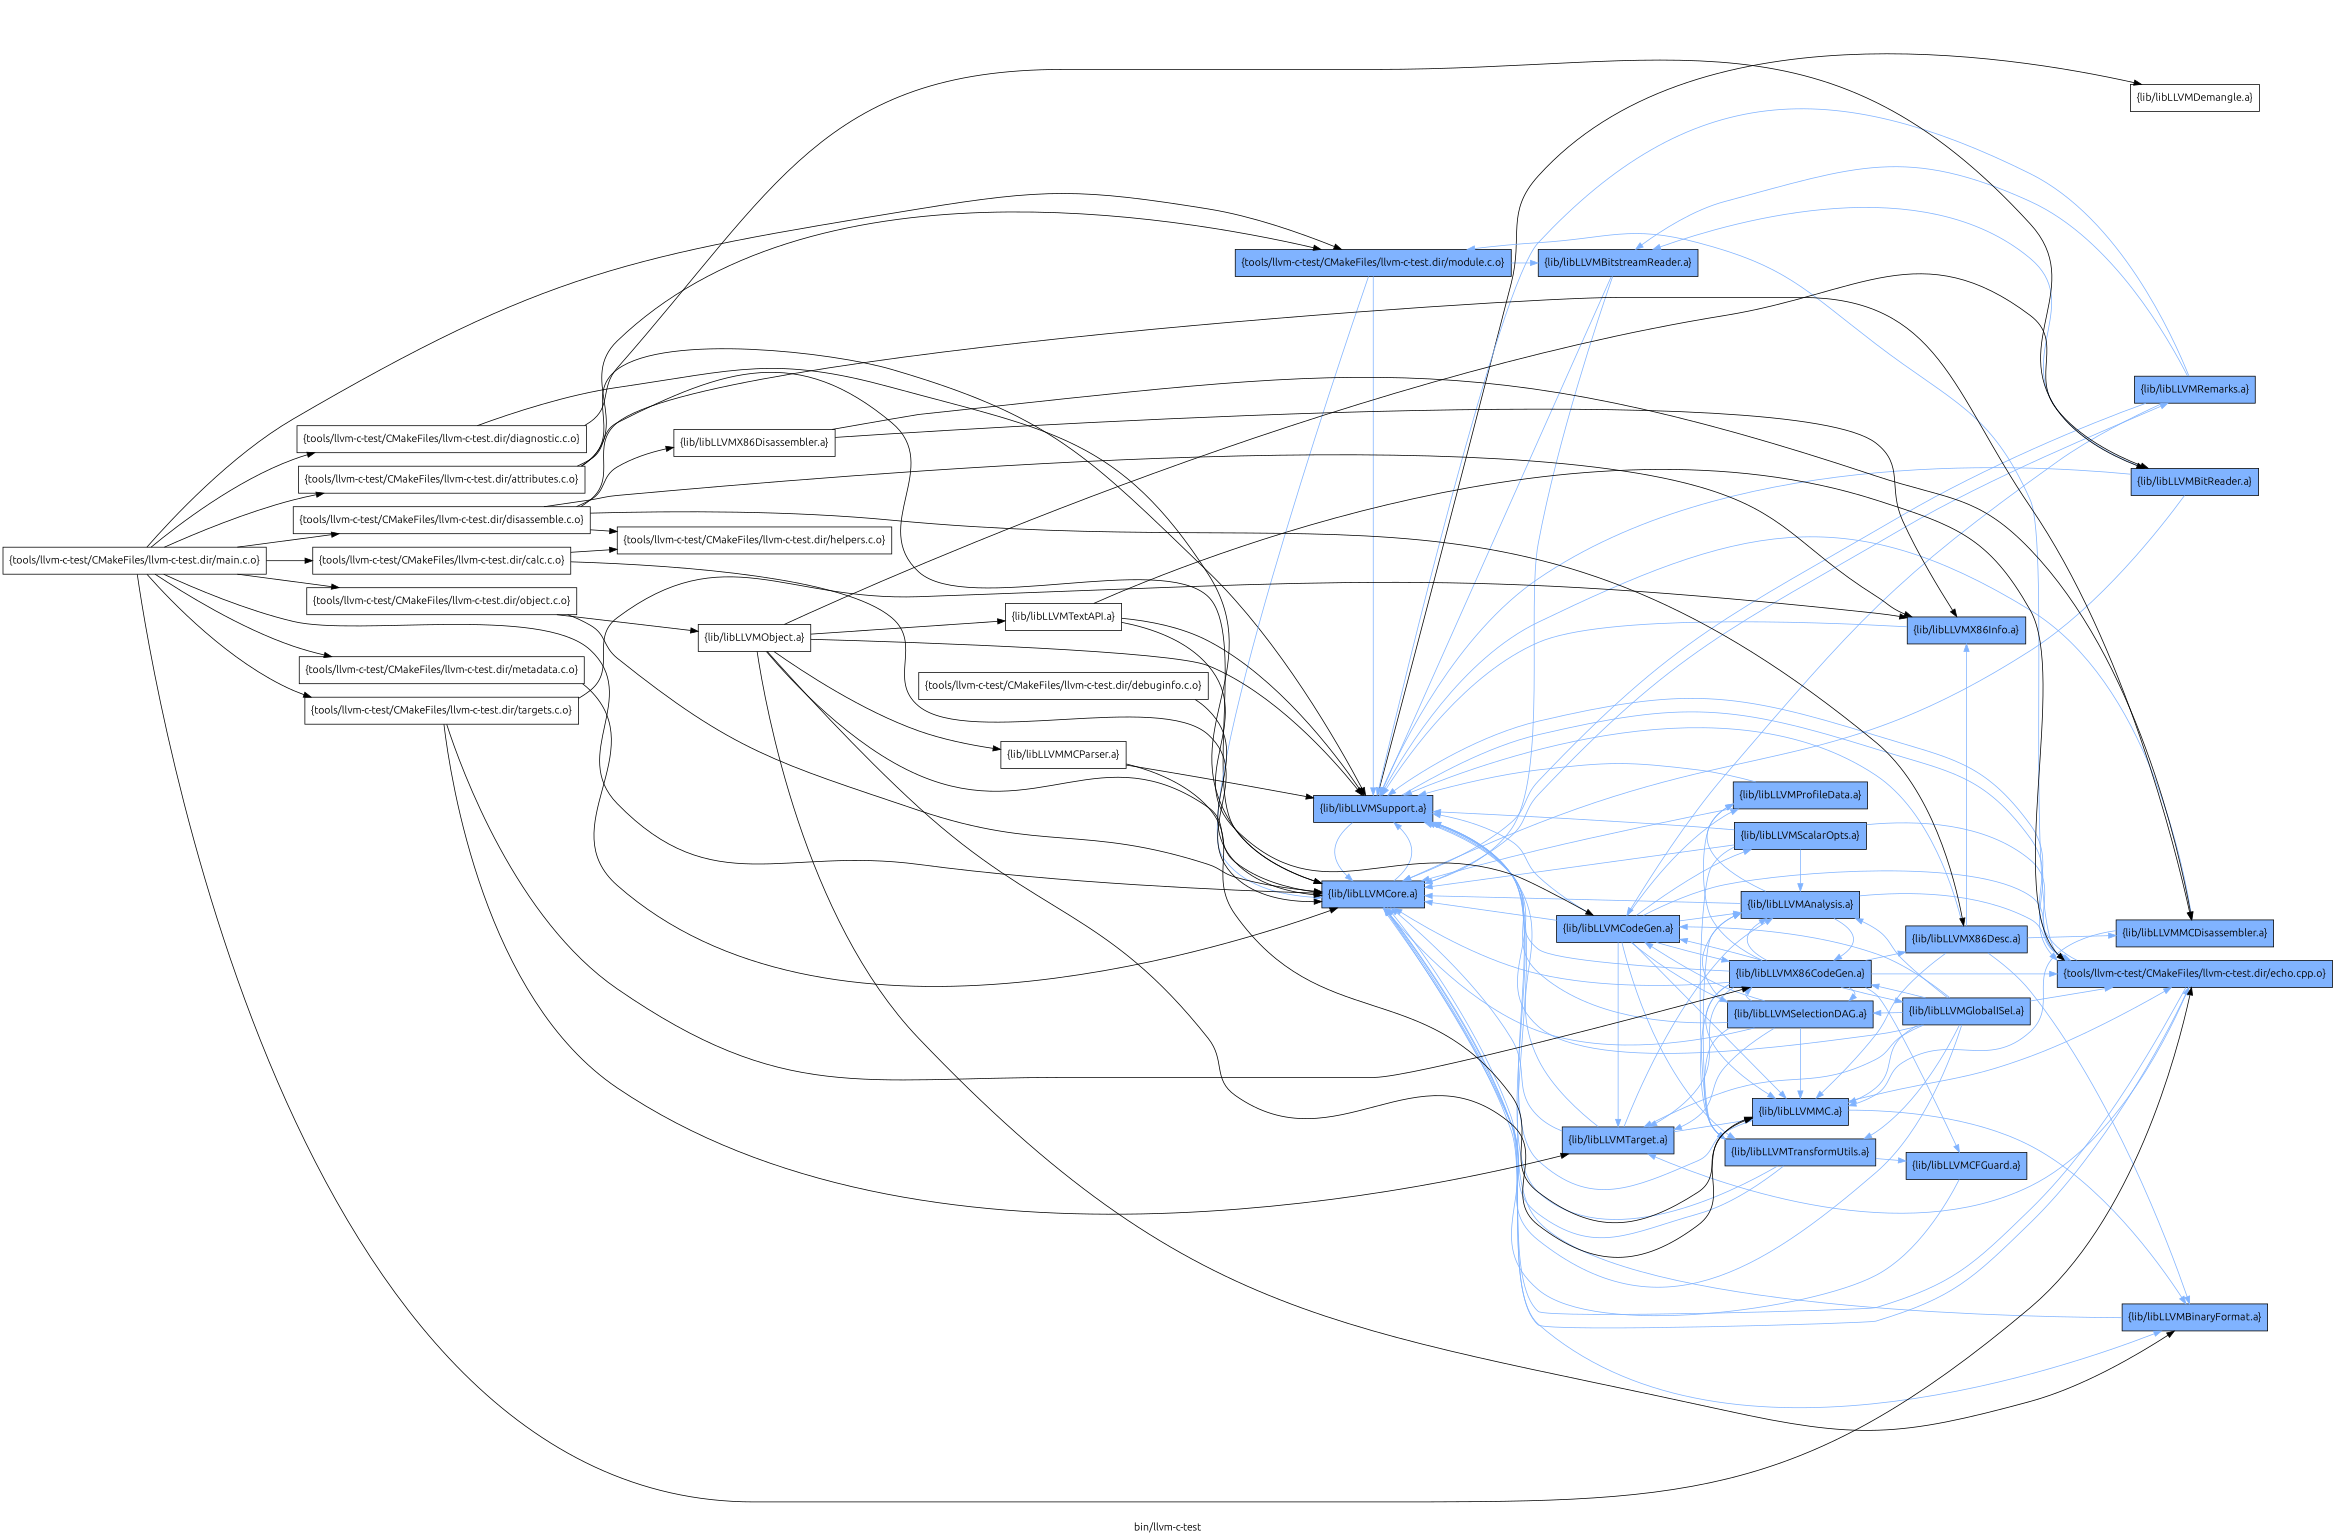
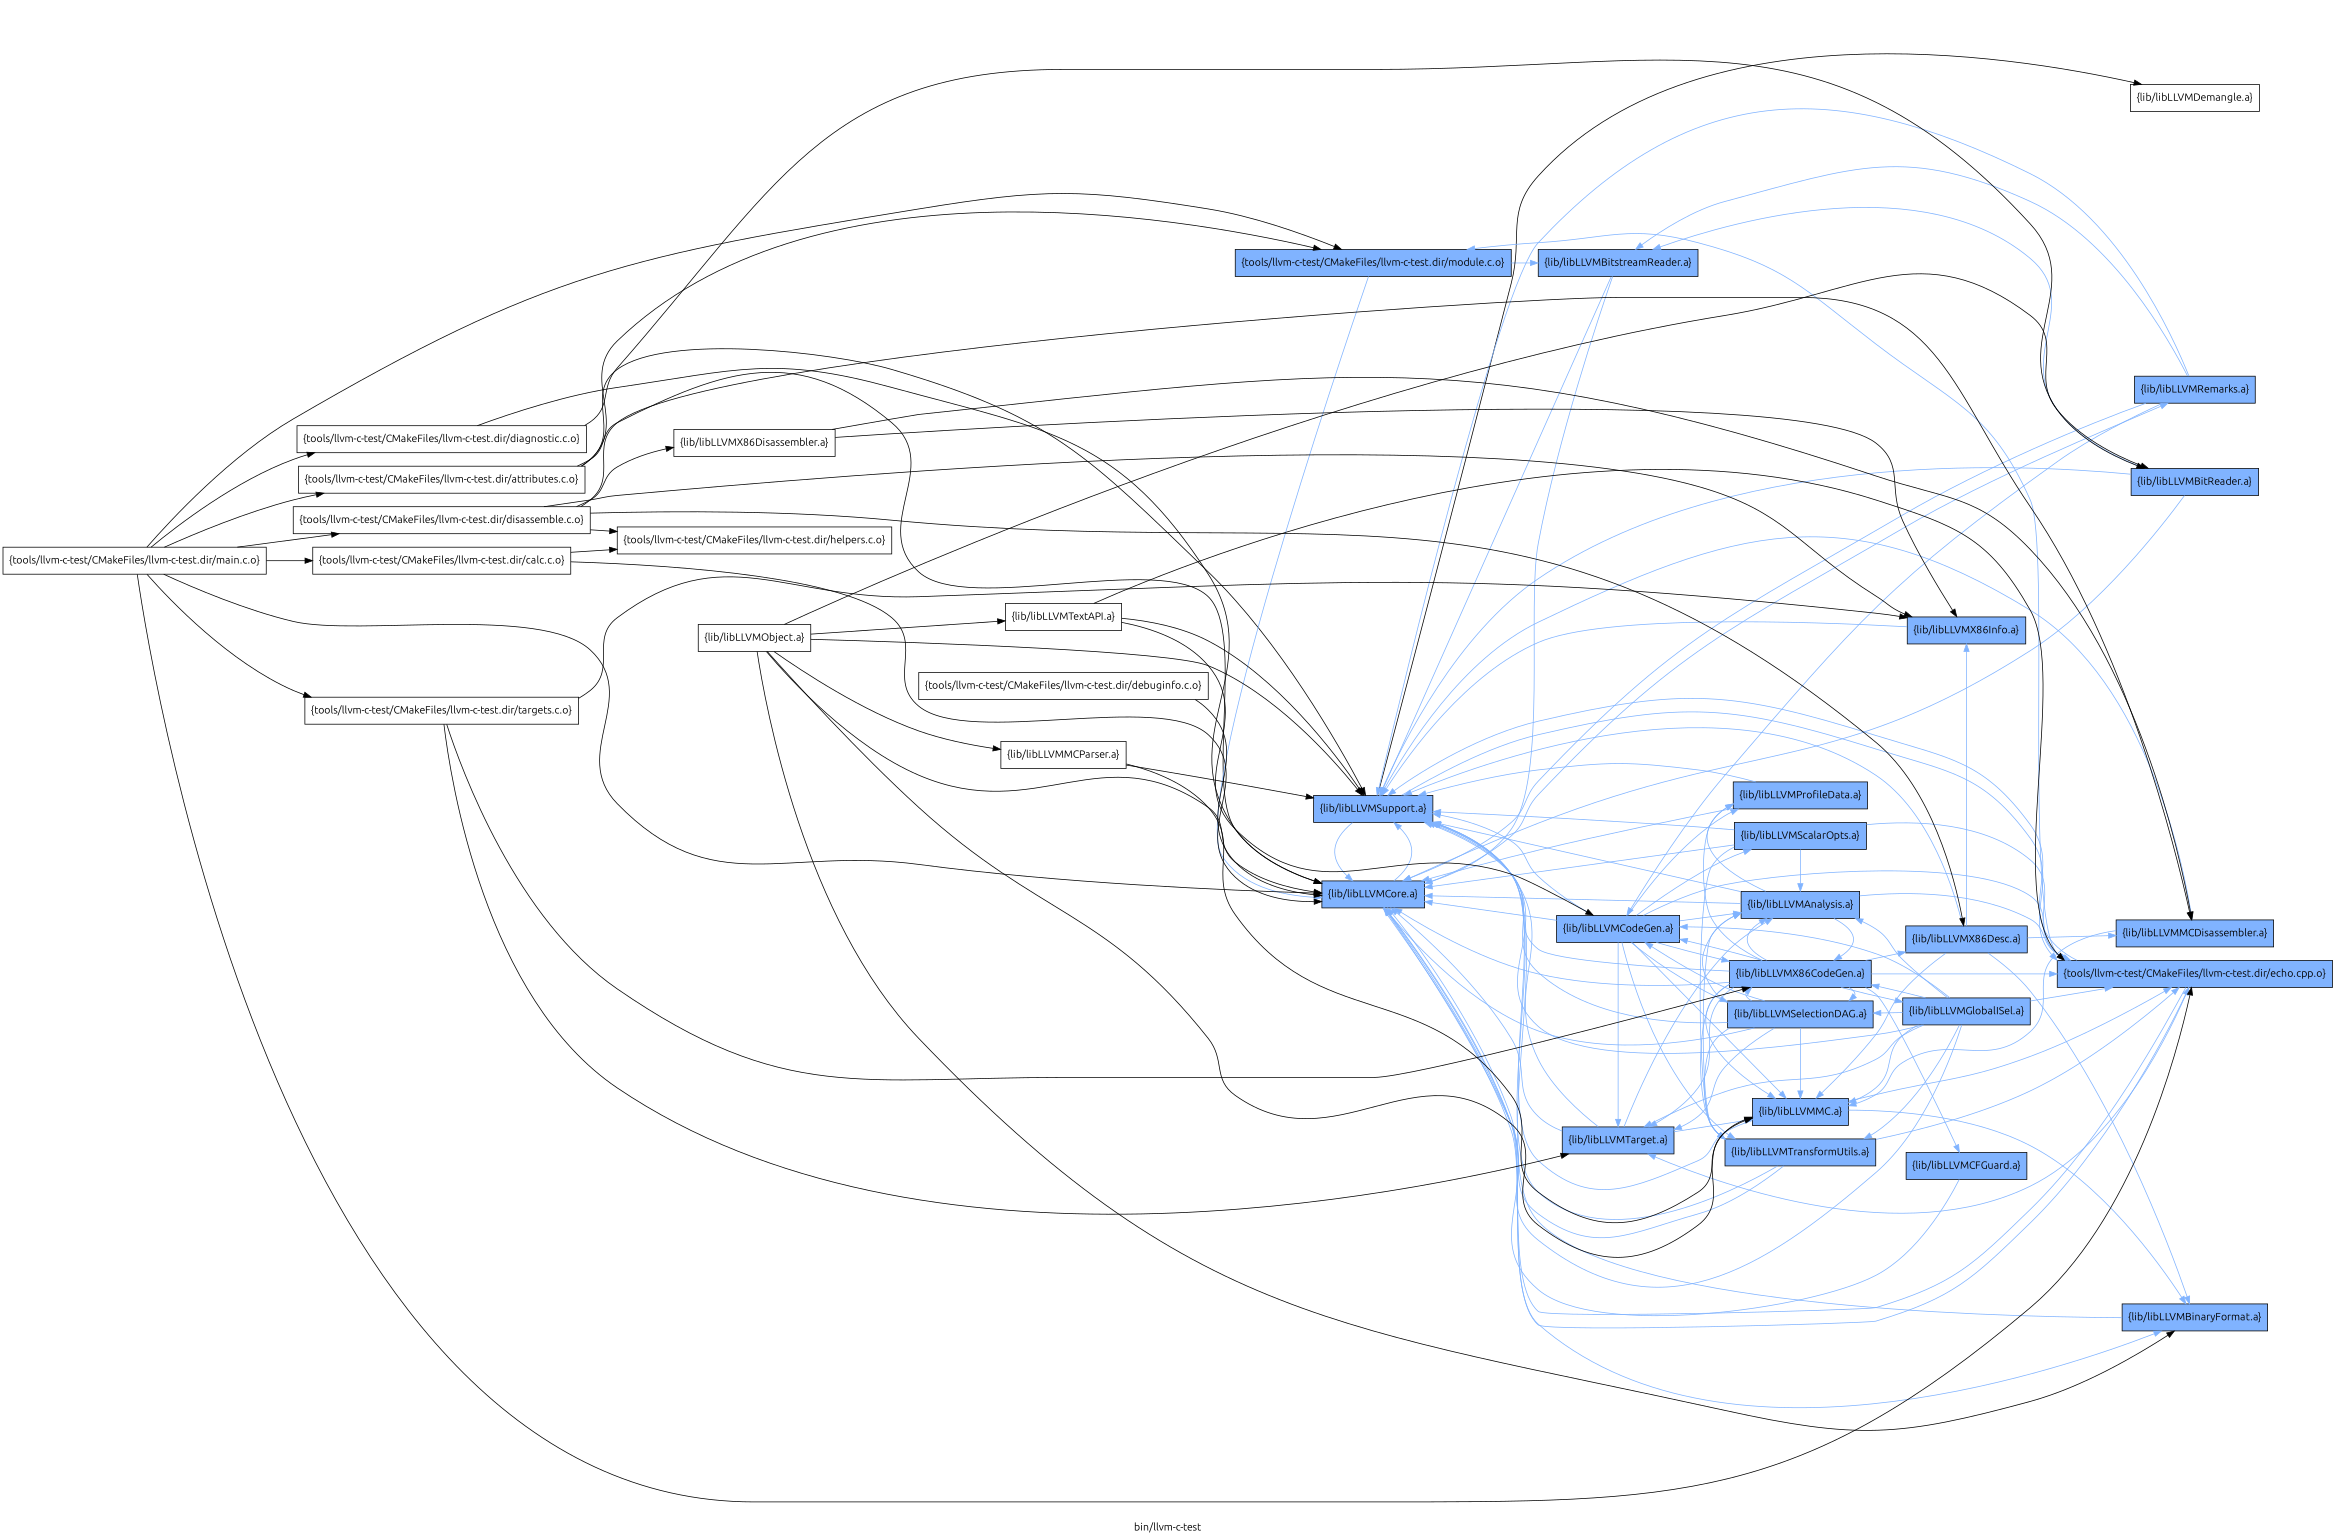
(1373, 532) -> (1591, 858)
(442, 601) -> none
(442, 670) -> none
(1883, 1159) -> (2035, 1088)
